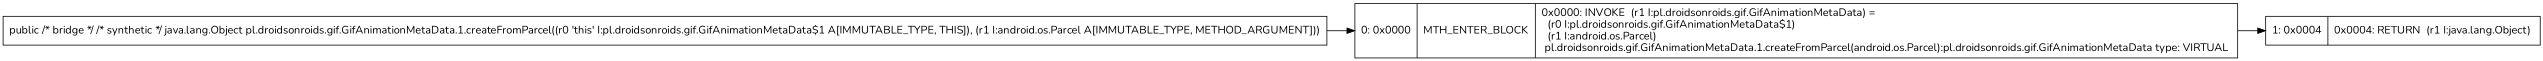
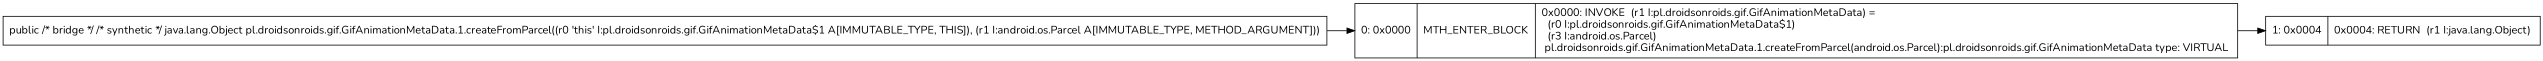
(1599, 36) -> (1599, 36)
